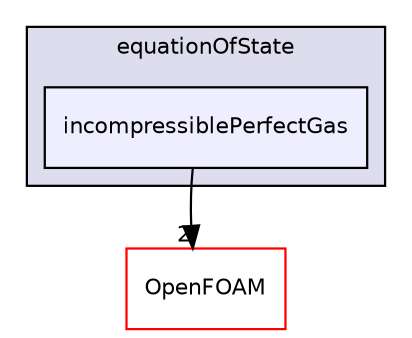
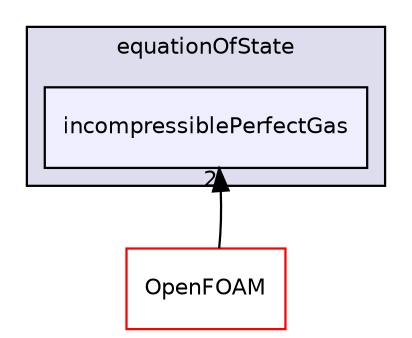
(191, 200) -> (221, 220)
